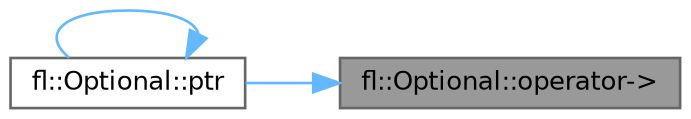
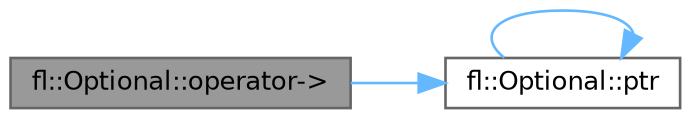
(279, 83) -> (385, 83)
